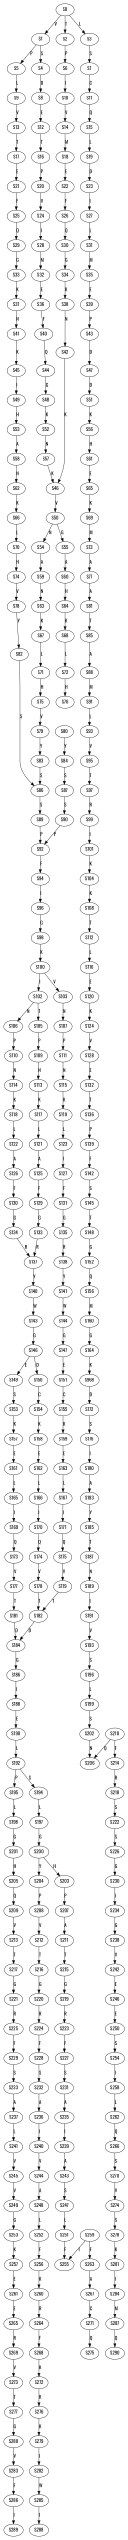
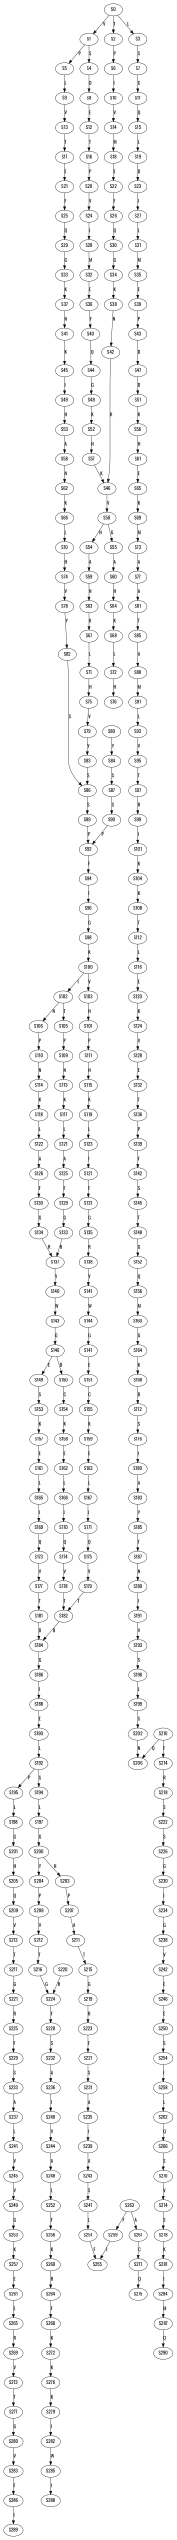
(89, 1380) -> (138, 1380)
(39, 1983) -> (44, 1983)
(90, 2248) -> (122, 2219)
